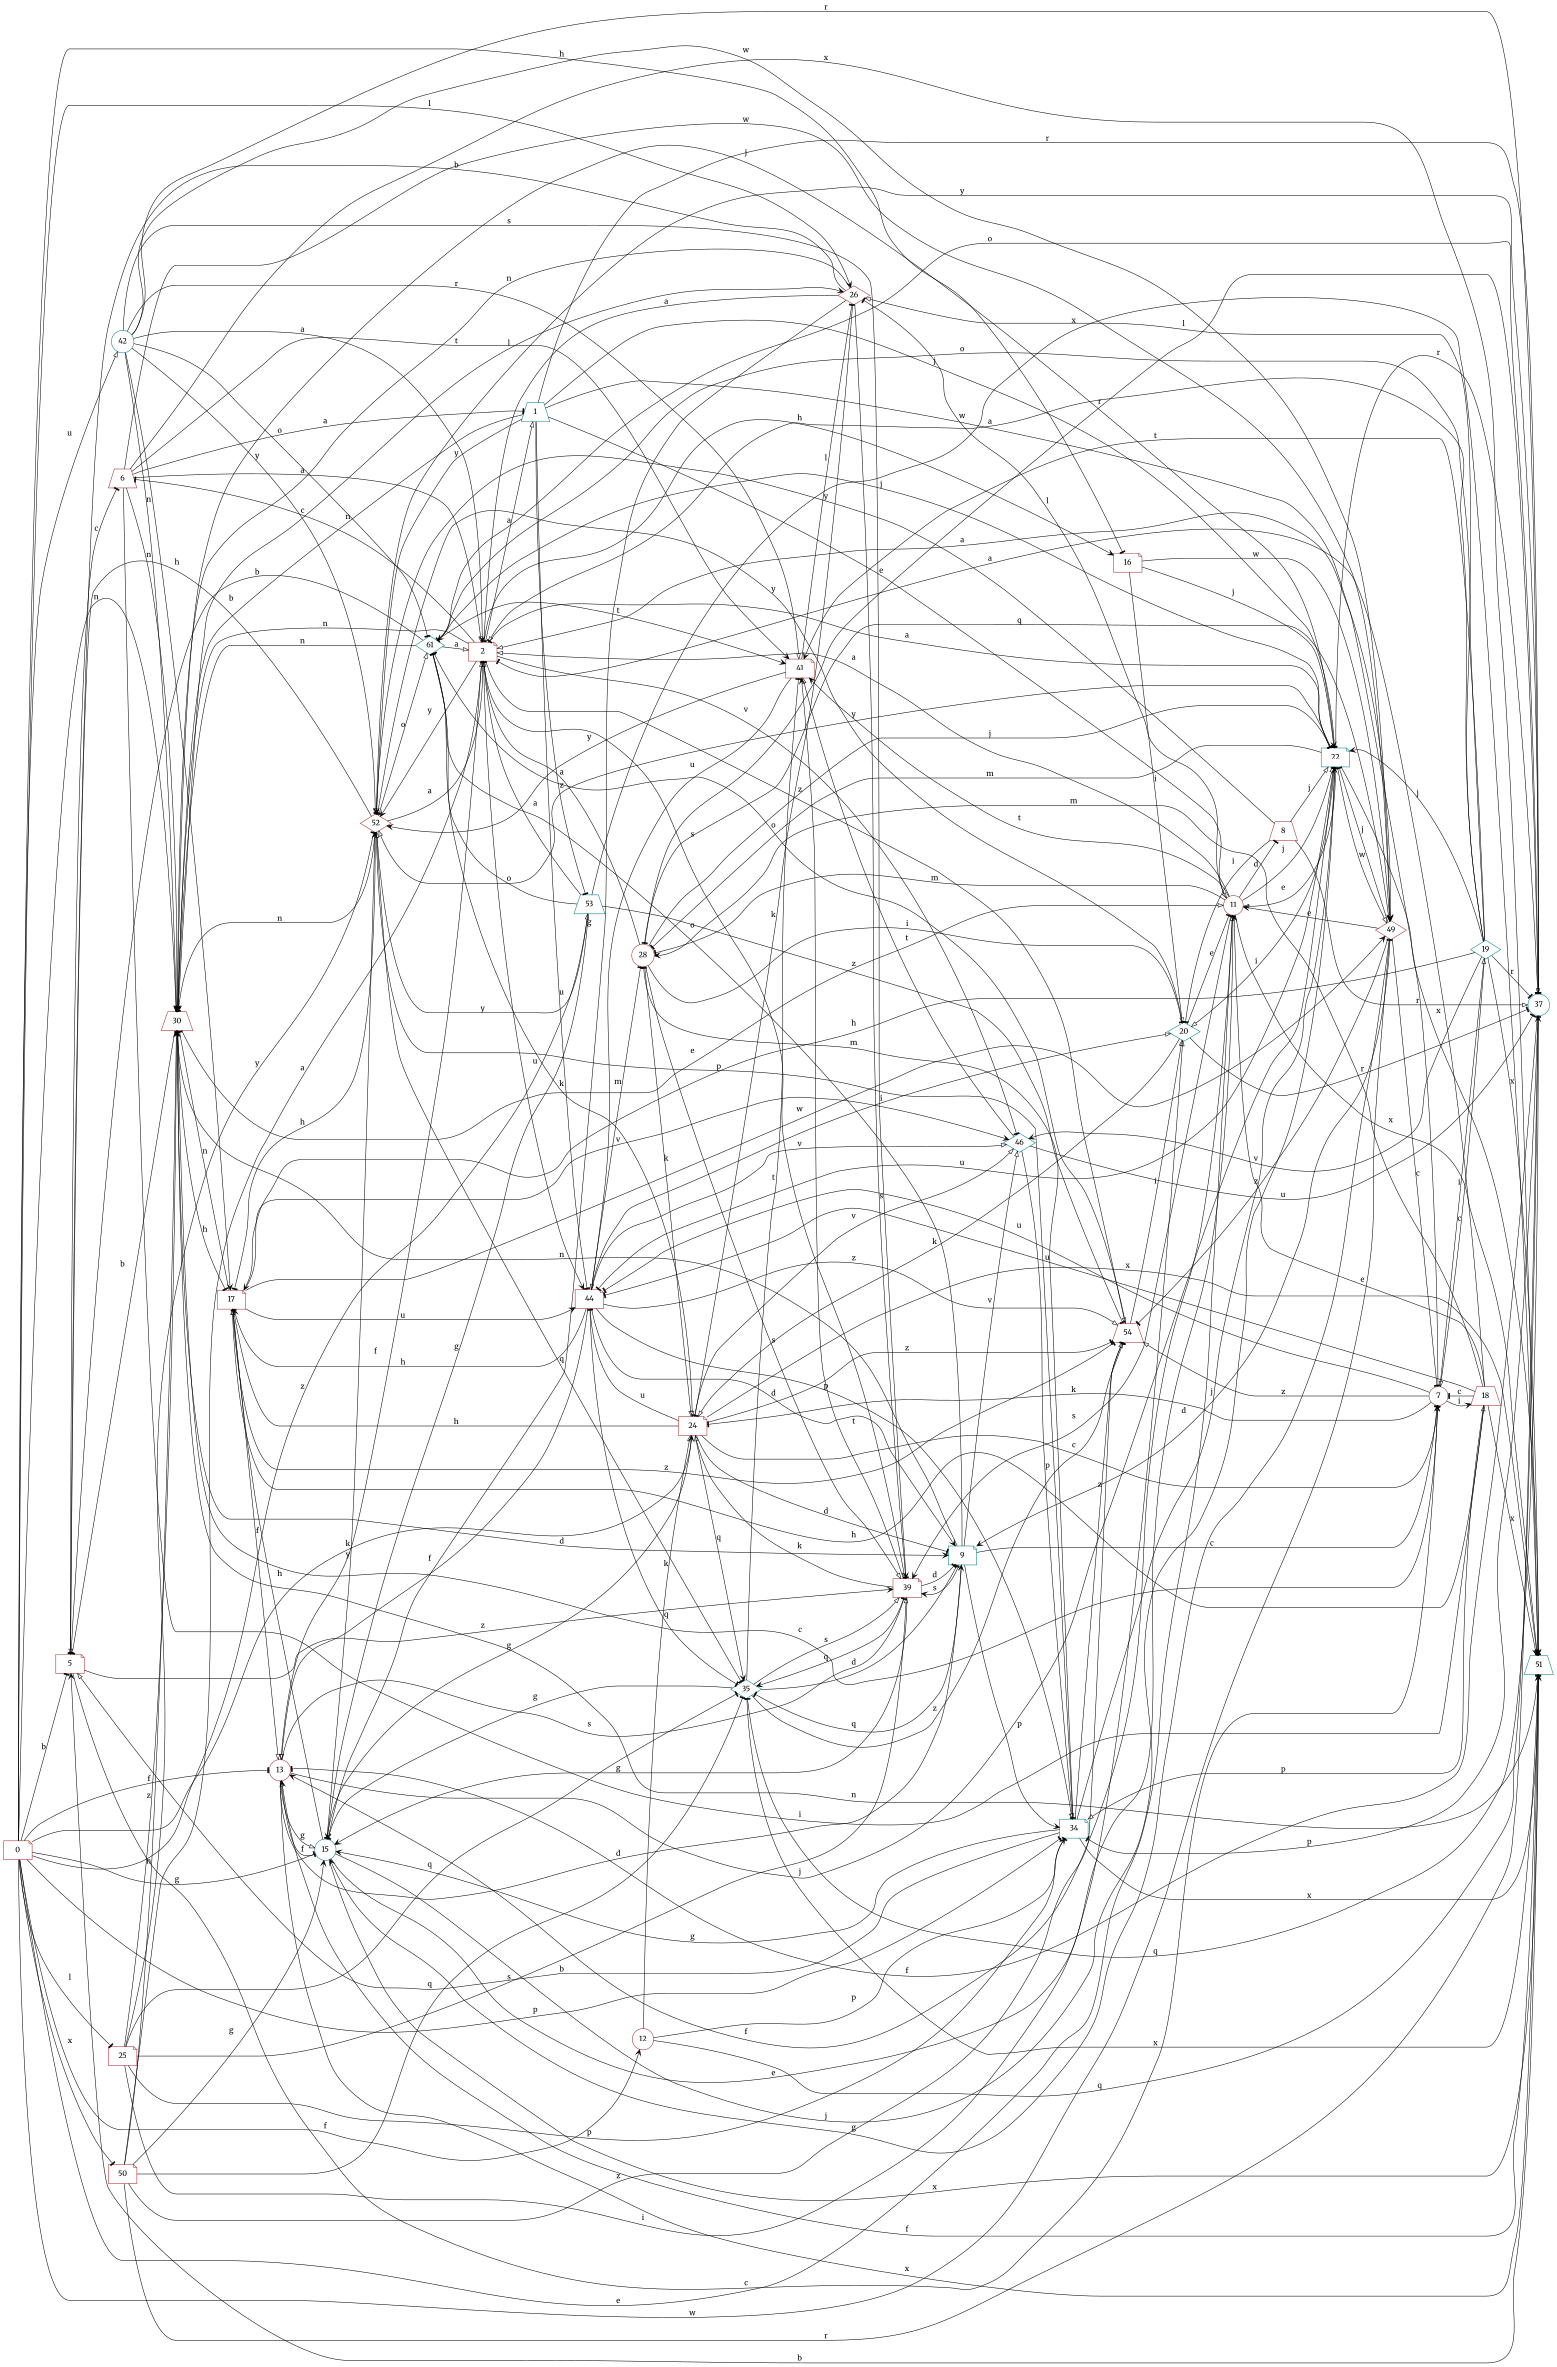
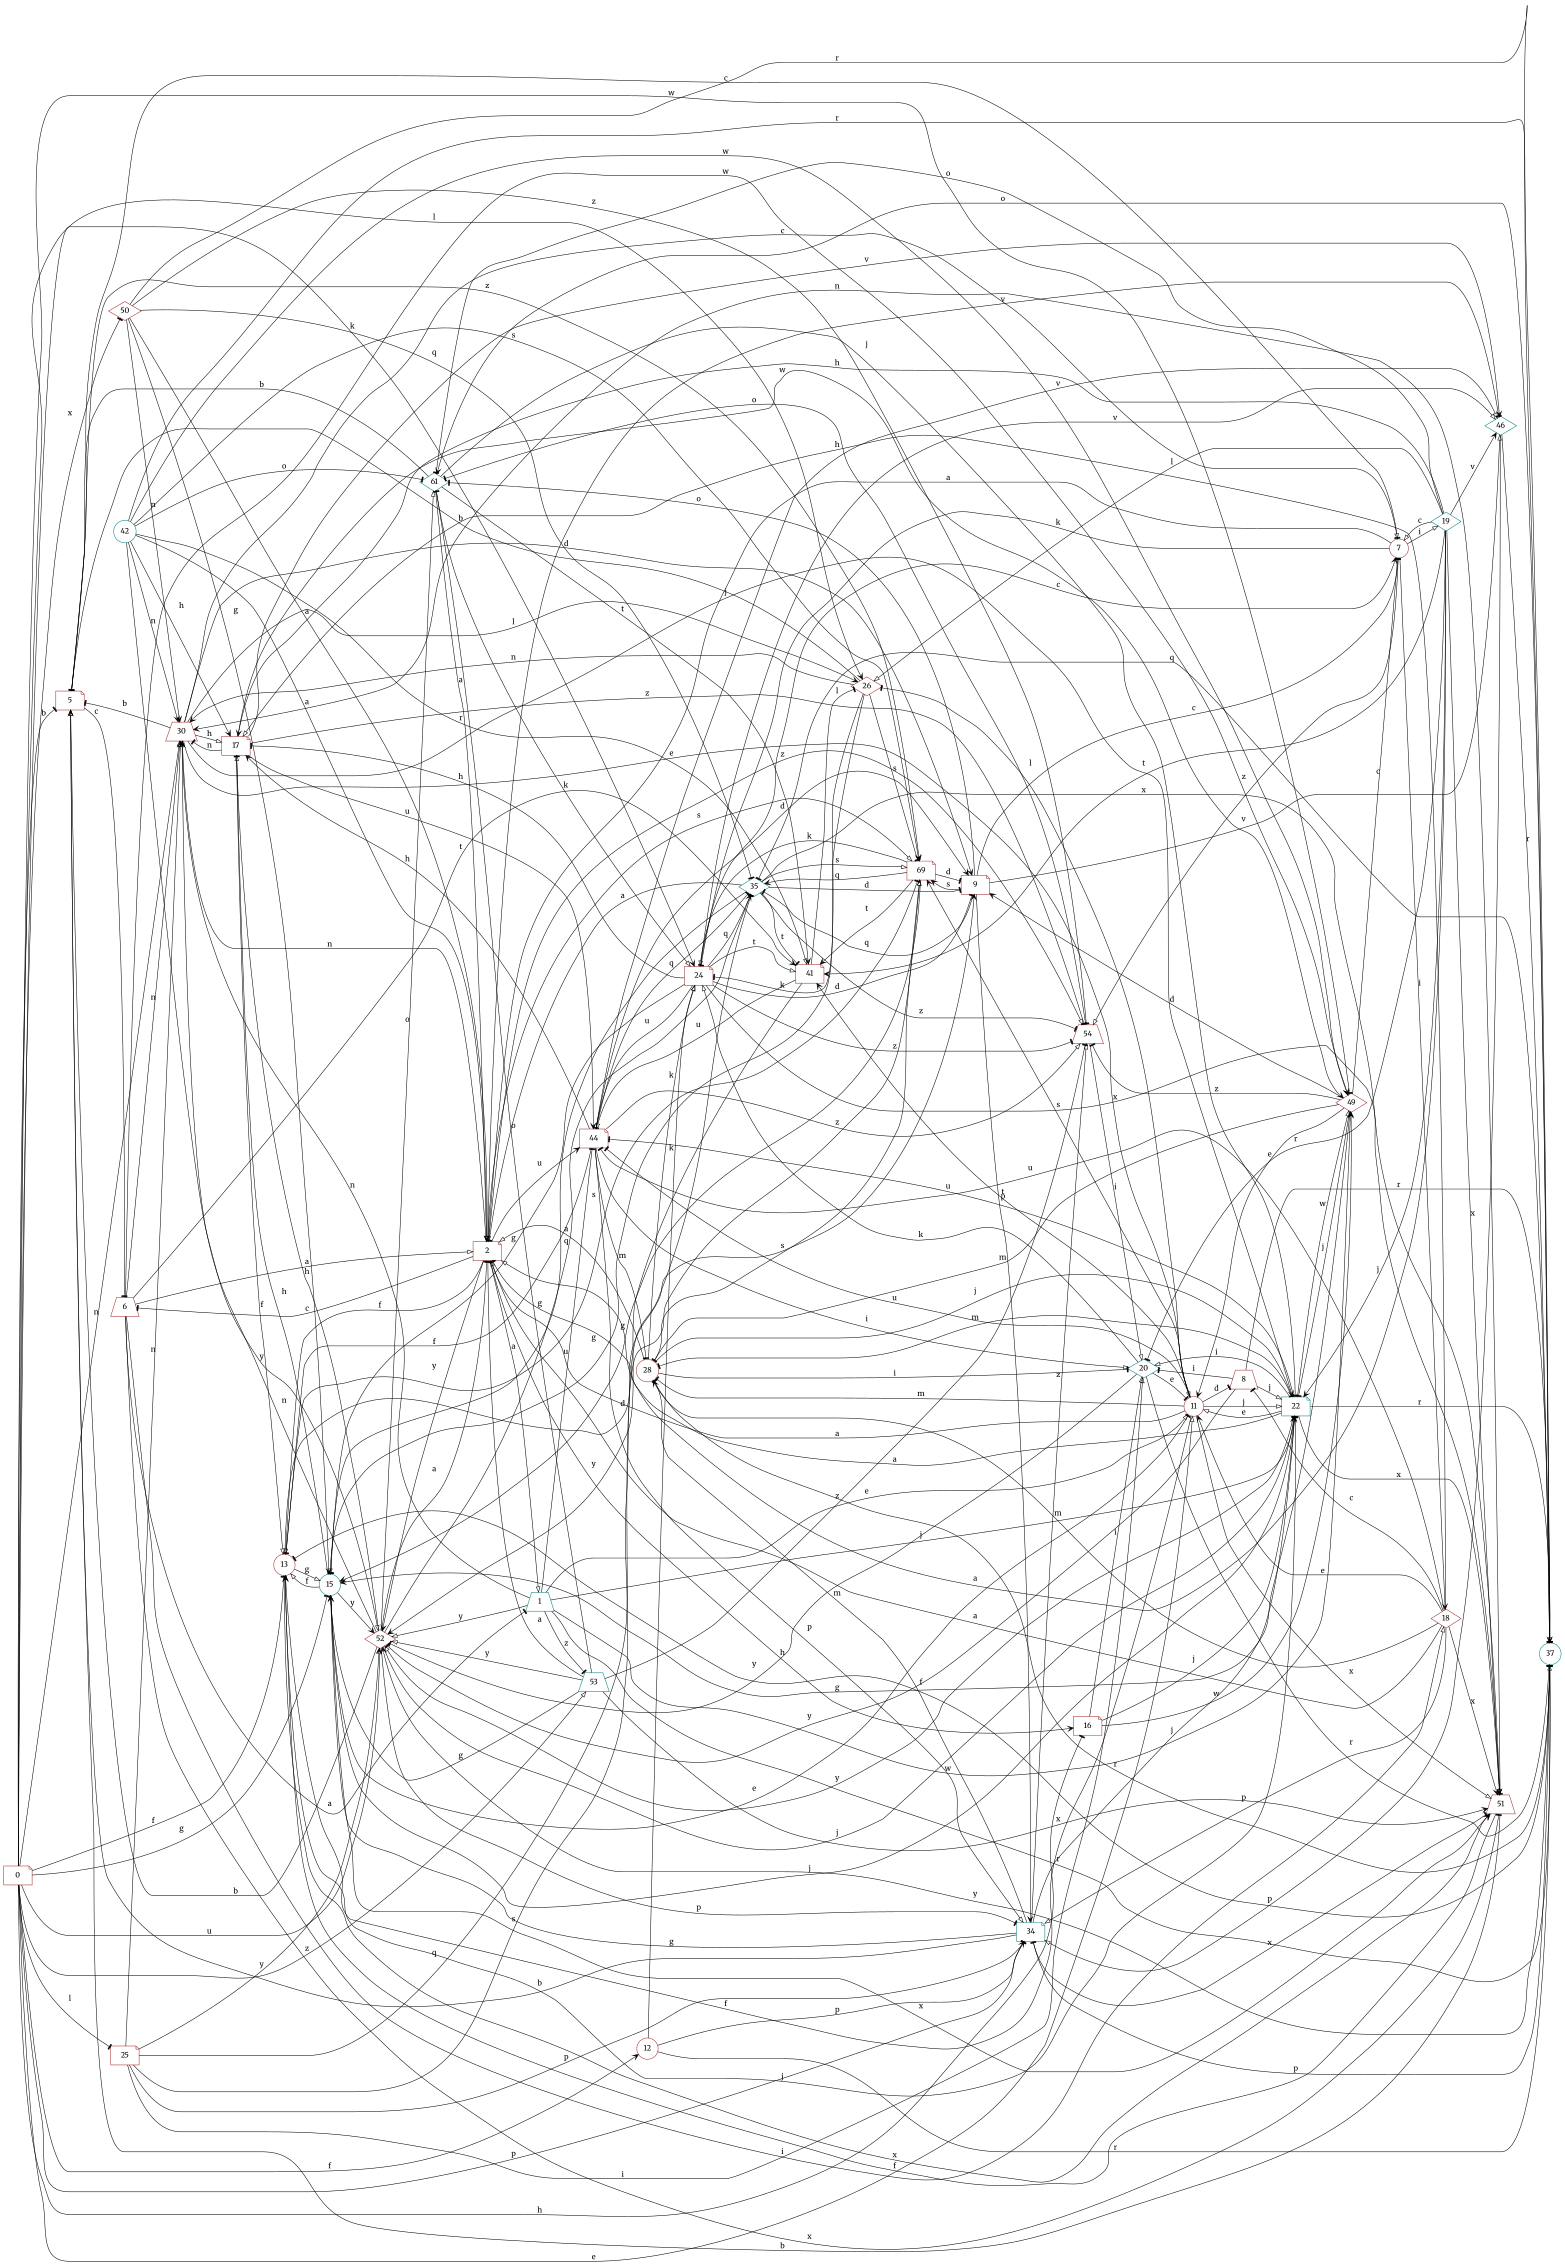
(563, 345) -> (554, 1002)
(1020, 621) -> (1003, 1258)
(200, 732) -> none
(885, 921) -> (753, 947)
(1513, 978) -> (1399, 995)
(23, 1092) -> (296, 1931)
(188, 1162) -> (206, 738)
(1283, 1195) -> (1528, 839)
(1018, 1236) -> (893, 1303)
(554, 1259) -> none
(1462, 1396) -> (1343, 1508)
(1486, 1396) -> (1446, 1619)
(160, 1418) -> (323, 1905)
(456, 1553) -> (423, 1346)
(962, 1555) -> (975, 885)
(907, 1588) -> (921, 871)
(1539, 1665) -> (1501, 1804)
(149, 1796) -> (153, 1350)
none -> (888, 1815)
(1100, 2086) -> (1115, 2148)
(123, 2174) -> (125, 311)
